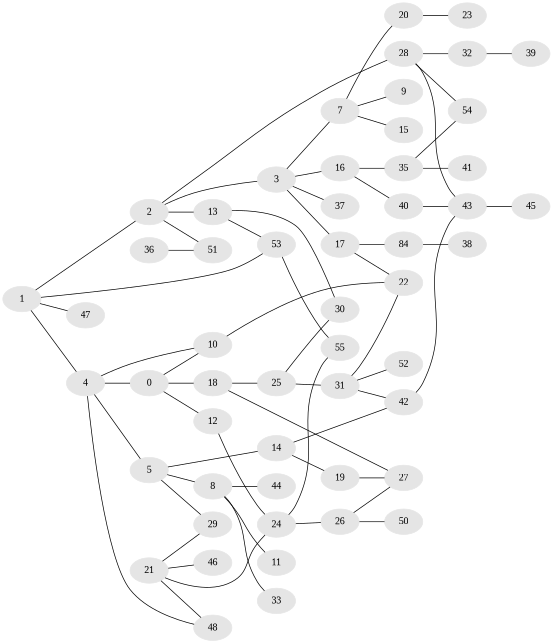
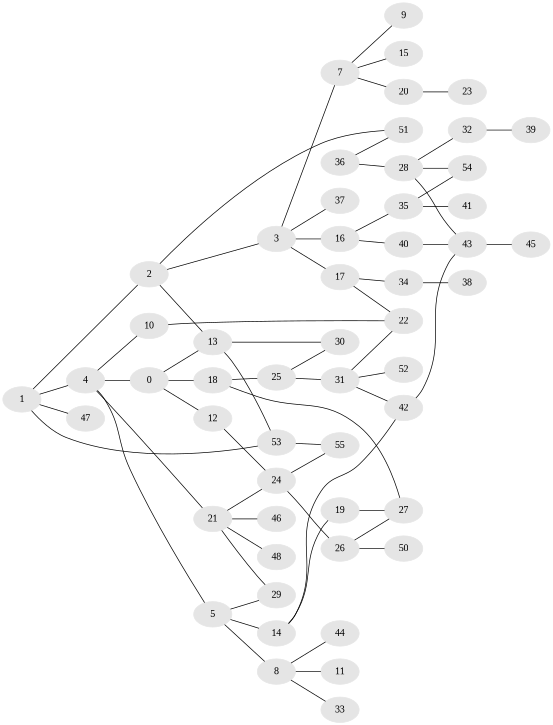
(270, 124) -> (372, 165)
(404, 245) -> (404, 283)
(181, 364) -> (181, 361)
(108, 531) -> (150, 449)
